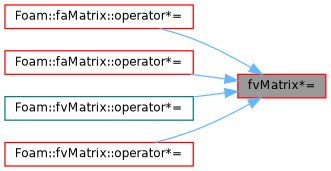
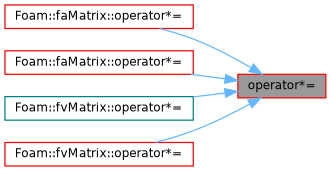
(282, 86) -> (282, 86)
